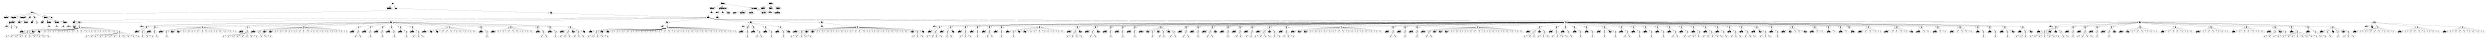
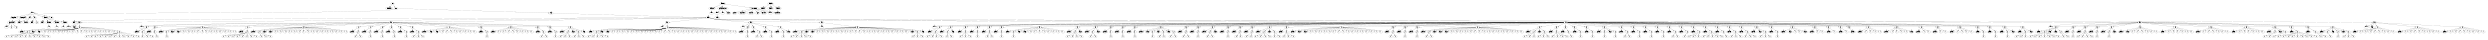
none -> (758, 13)
(6, 18) -> none
